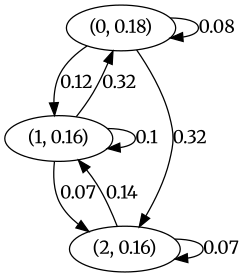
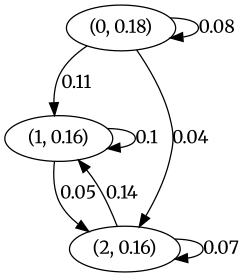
(77, 83) -> (77, 83)
(94, 91) -> none
(190, 139) -> (190, 139)
(78, 194) -> (78, 194)
